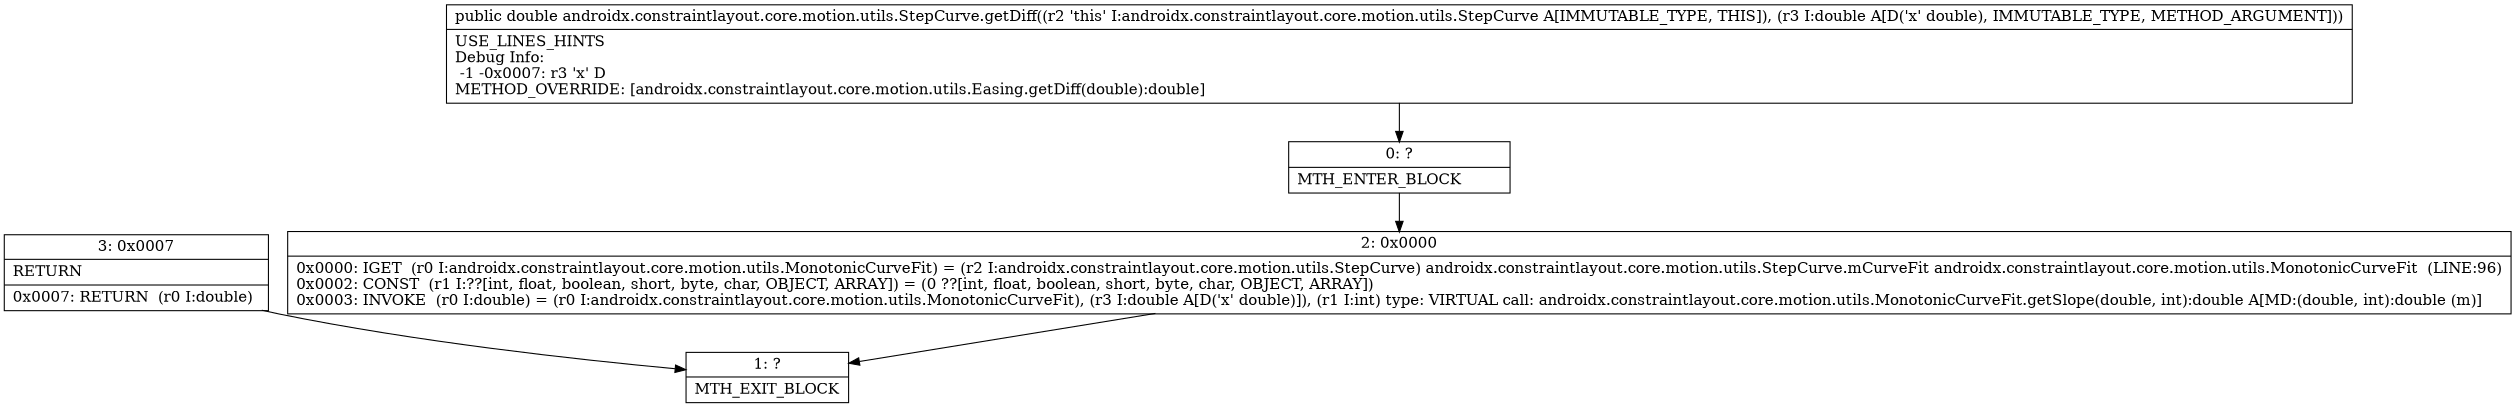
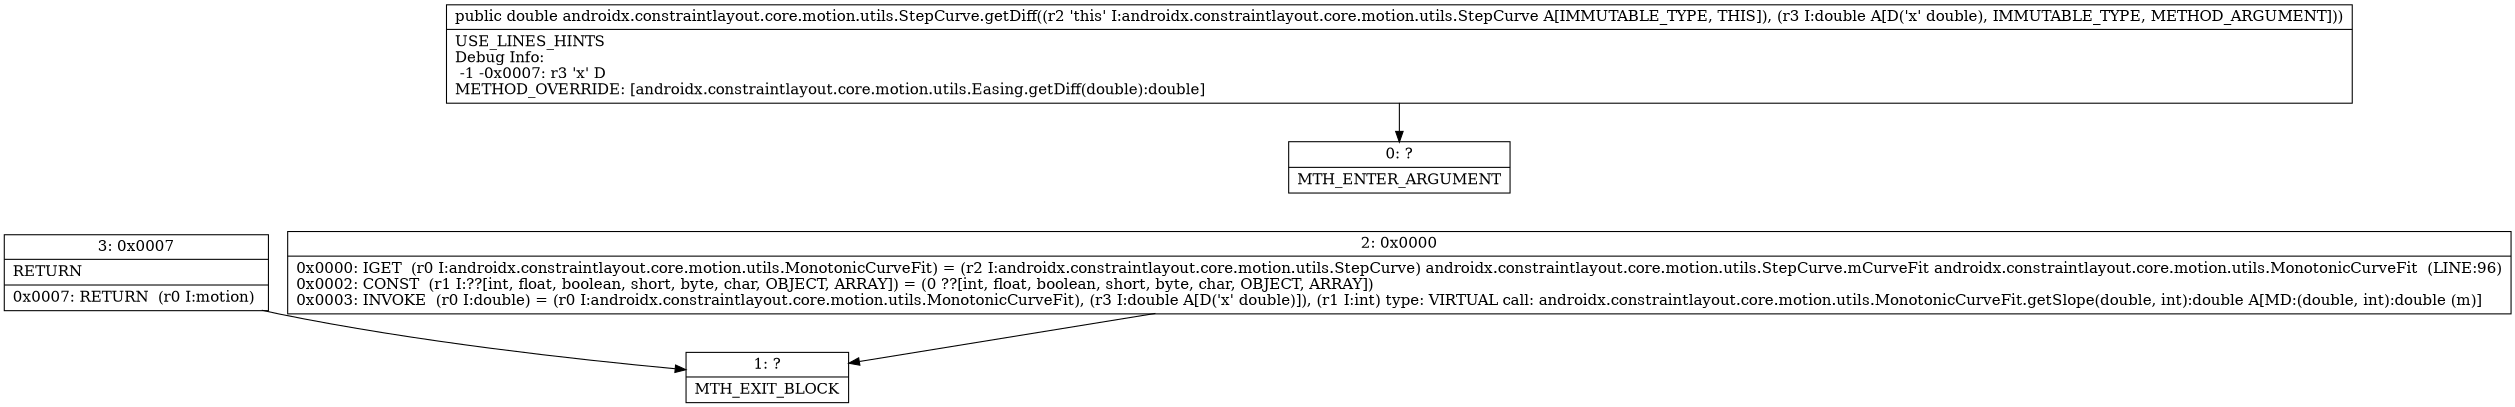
(1380, 180) -> (1399, 180)
(1399, 207) -> none
(135, 297) -> (136, 297)
